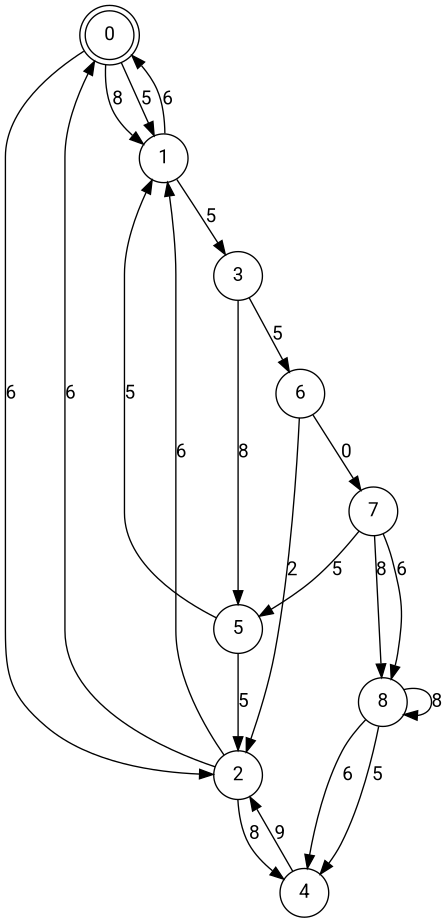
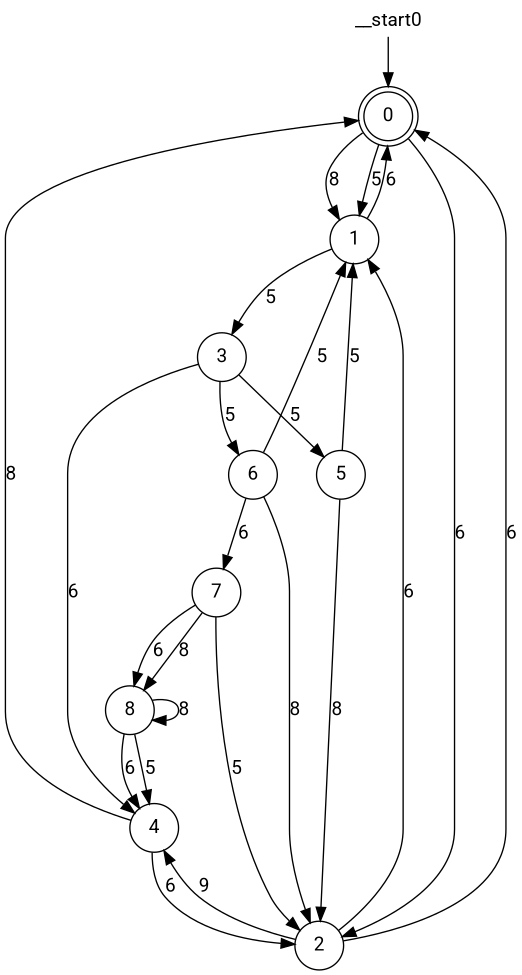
none -> (388, 21)
none -> (303, 364)
none -> (5, 377)
(244, 453) -> (295, 416)
(346, 453) -> (244, 534)
none -> (68, 558)
(292, 570) -> (295, 710)
(319, 575) -> (230, 775)
(244, 702) -> (337, 710)
(254, 834) -> (204, 887)
(280, 834) -> (170, 887)
